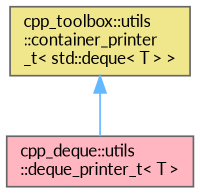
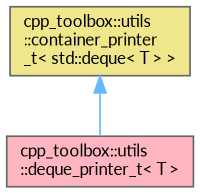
(100, 161) -> (100, 161)
